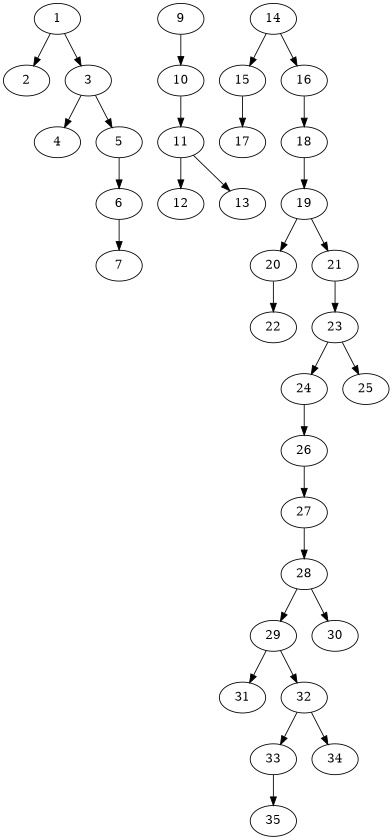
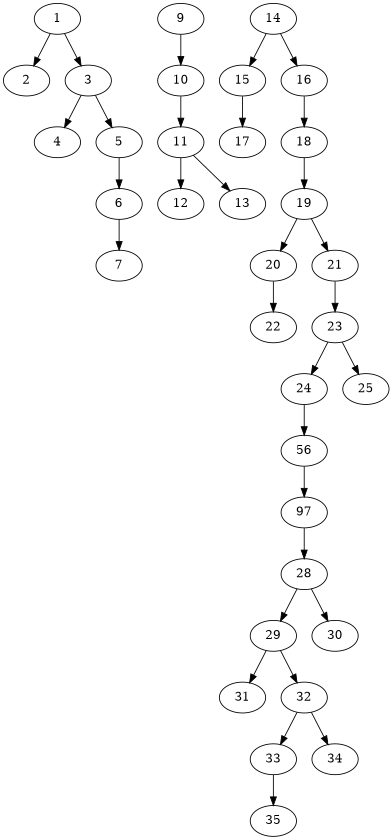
(304, 451) -> (304, 451)
(304, 512) -> (304, 512)
